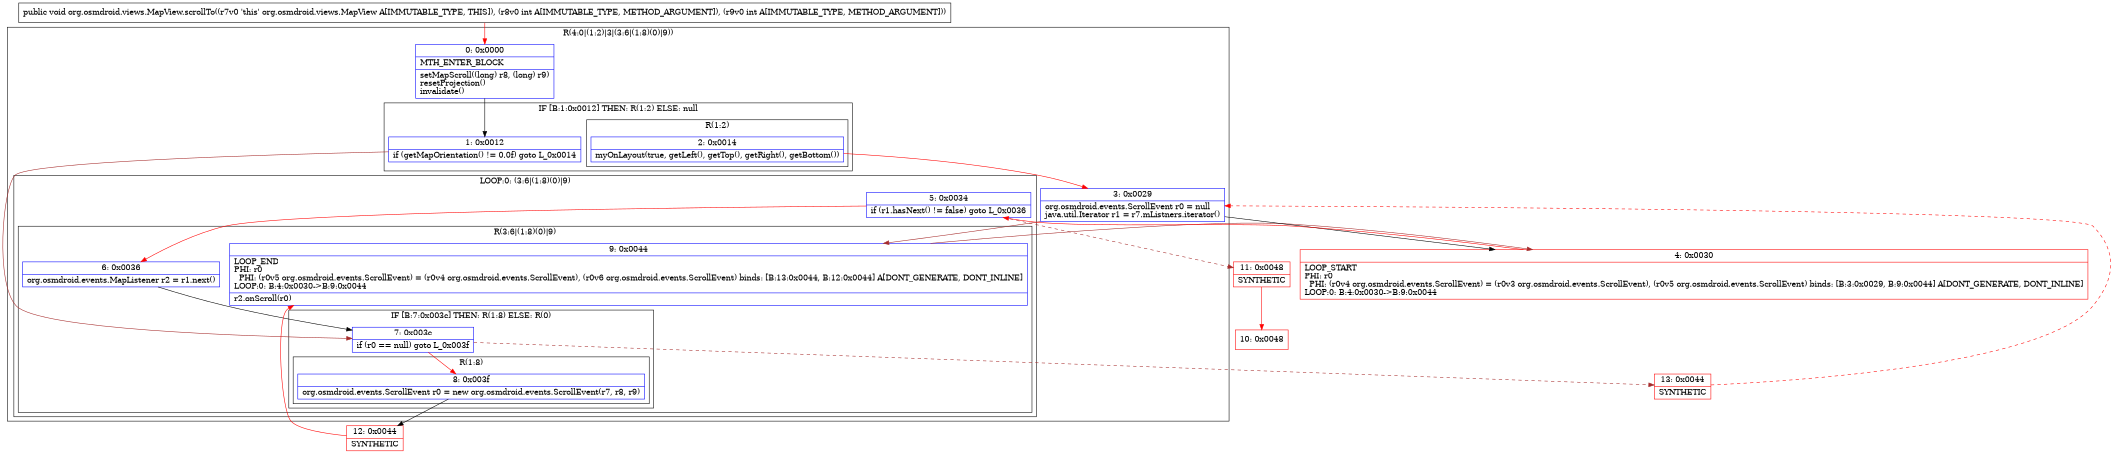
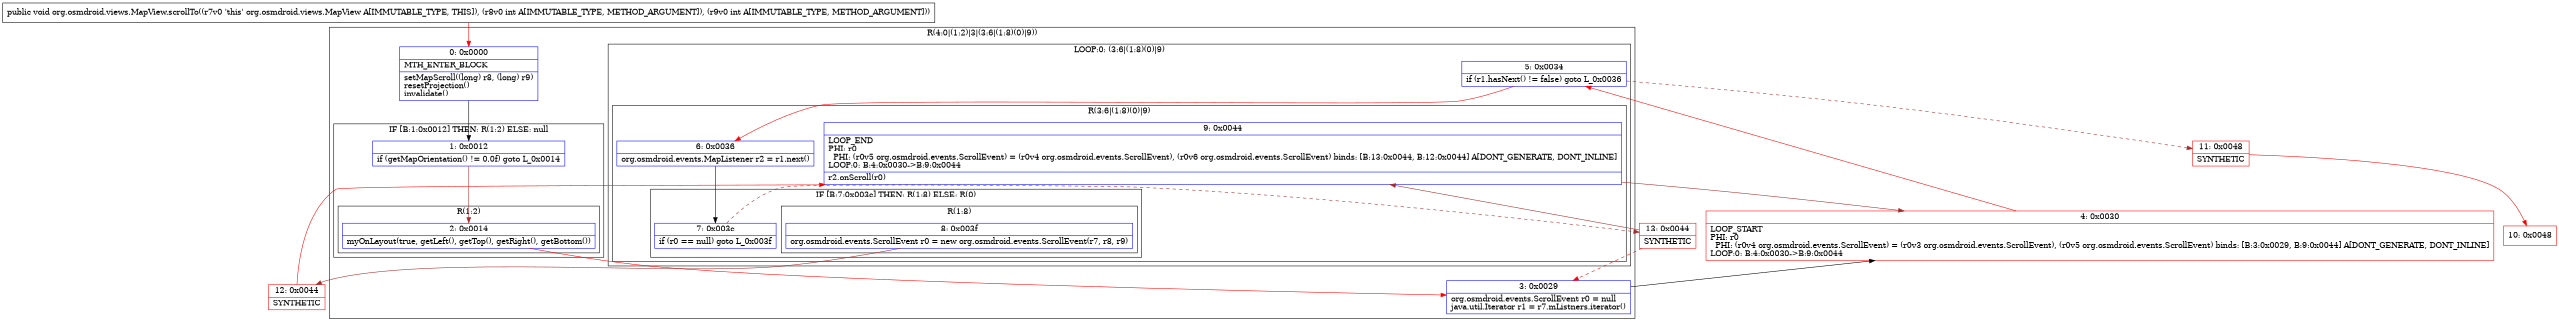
(4, 220) -> (469, 192)
(965, 232) -> (1517, 208)
(440, 361) -> none
(426, 411) -> (596, 268)
